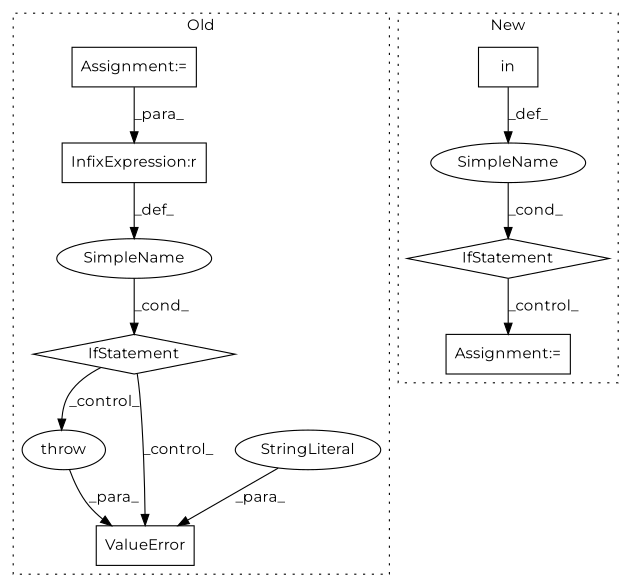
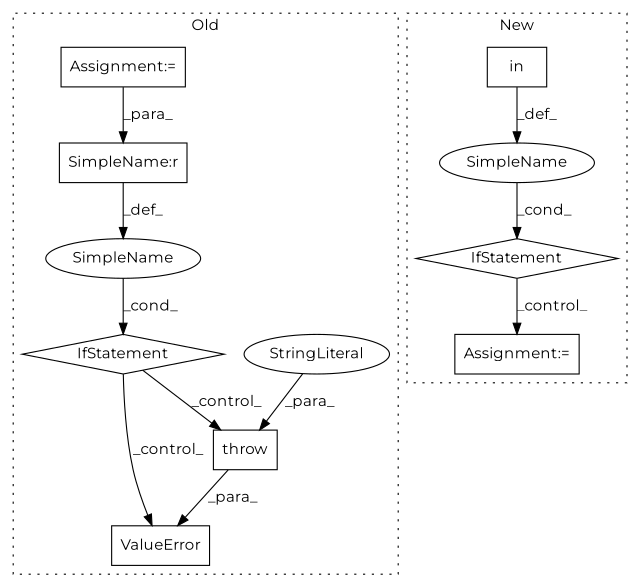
(134, 163) -> (123, 163)
(64, 450) -> (245, 450)
(233, 494) -> (285, 397)
